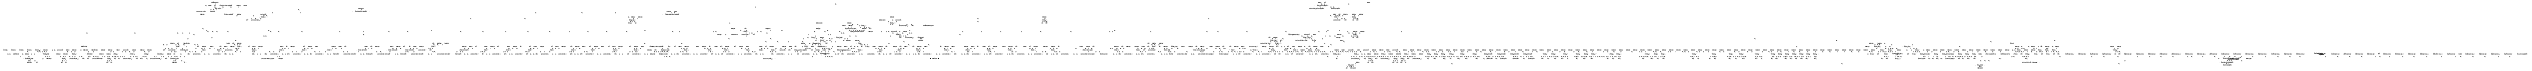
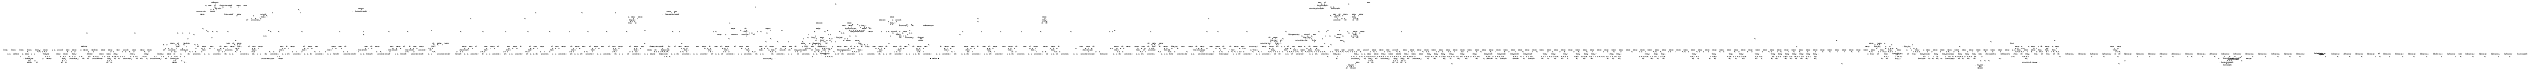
(907, 43) -> (794, 53)
none -> (245, 54)
